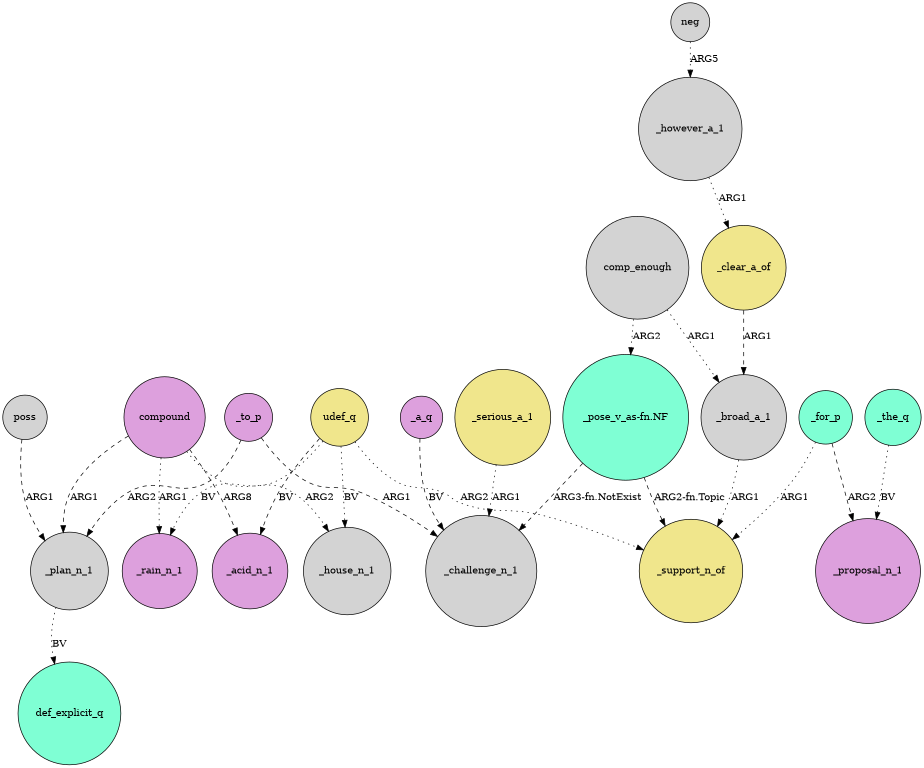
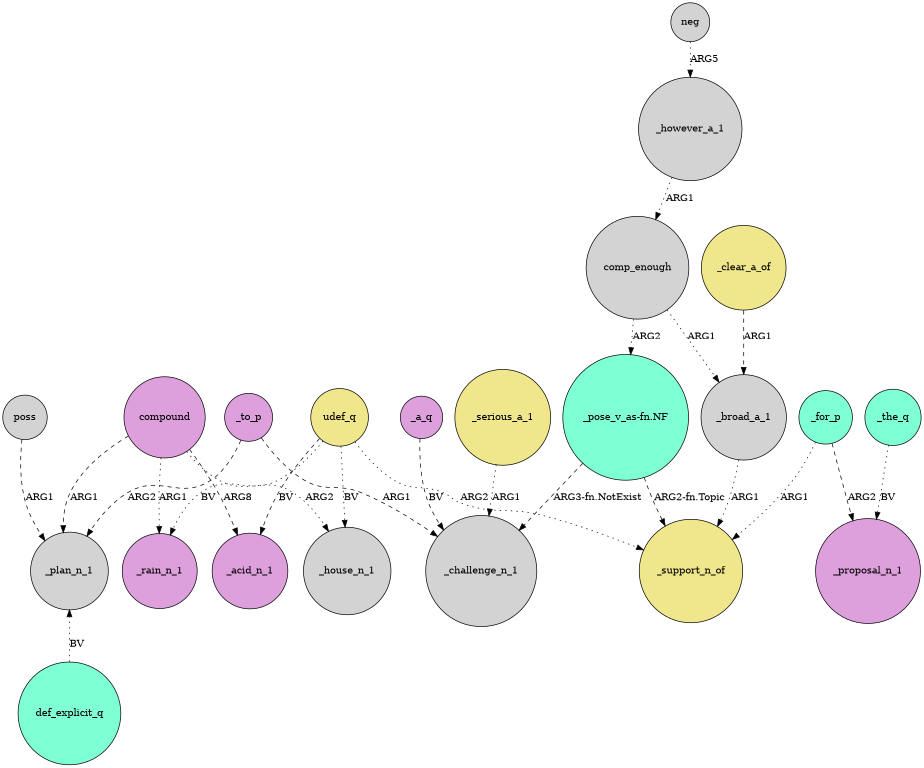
(718, 199) -> (665, 195)
(52, 632) -> (69, 639)
